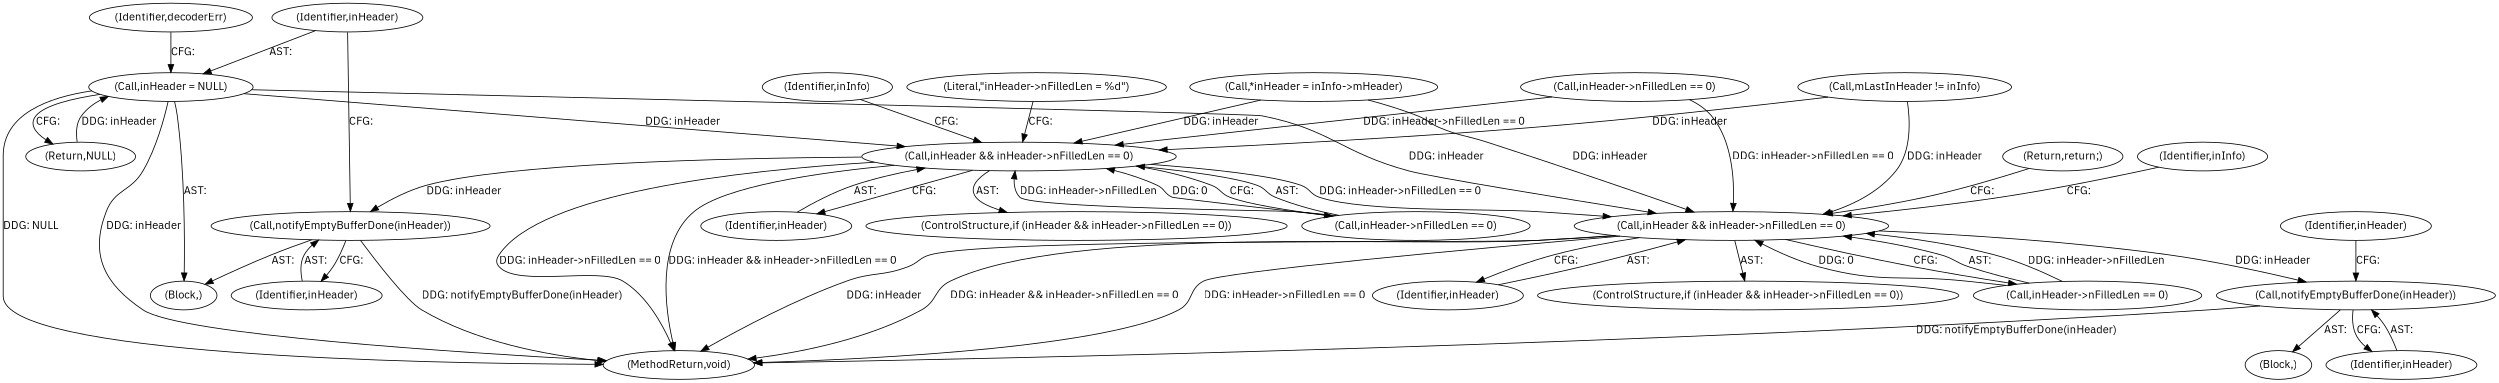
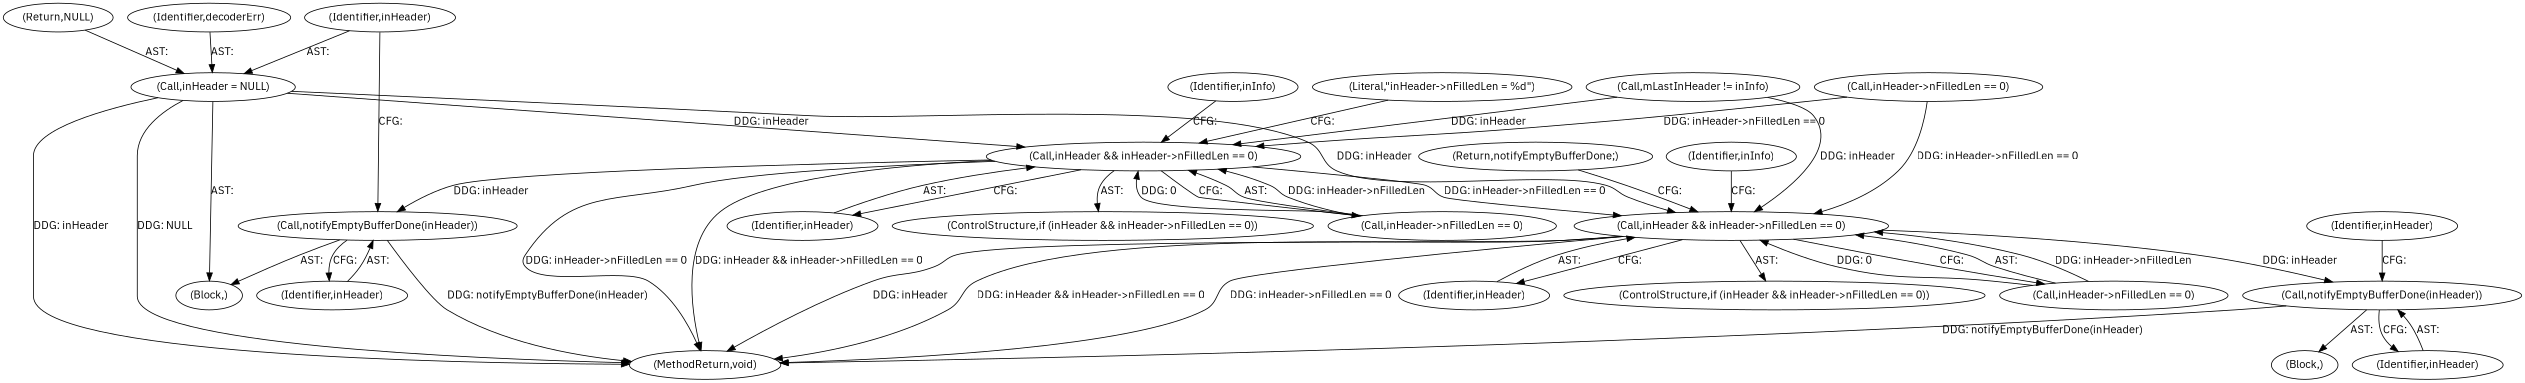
(184, 52) -> (224, 52)
(1314, 87) -> none
(52, 106) -> none
(119, 122) -> (158, 52)
(2063, 157) -> (1536, 157)
